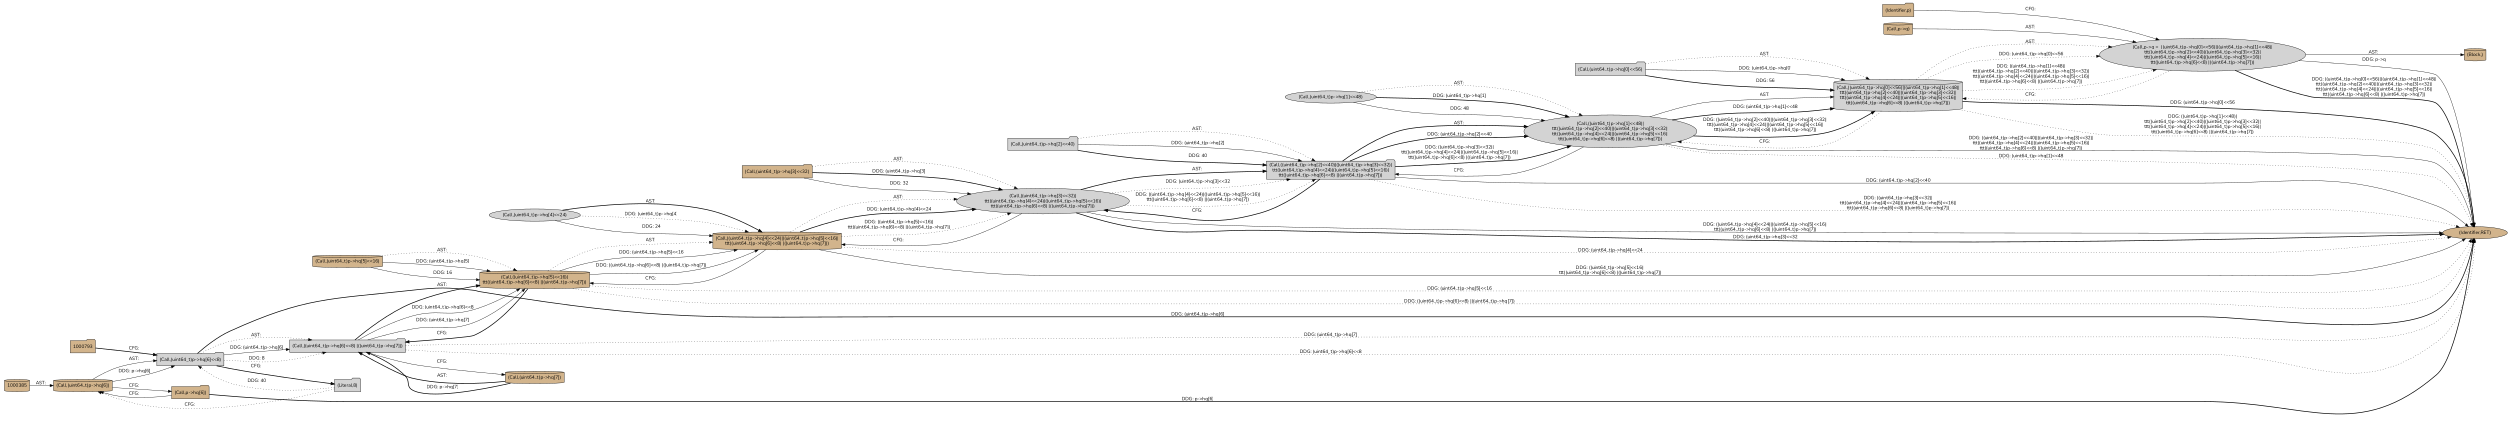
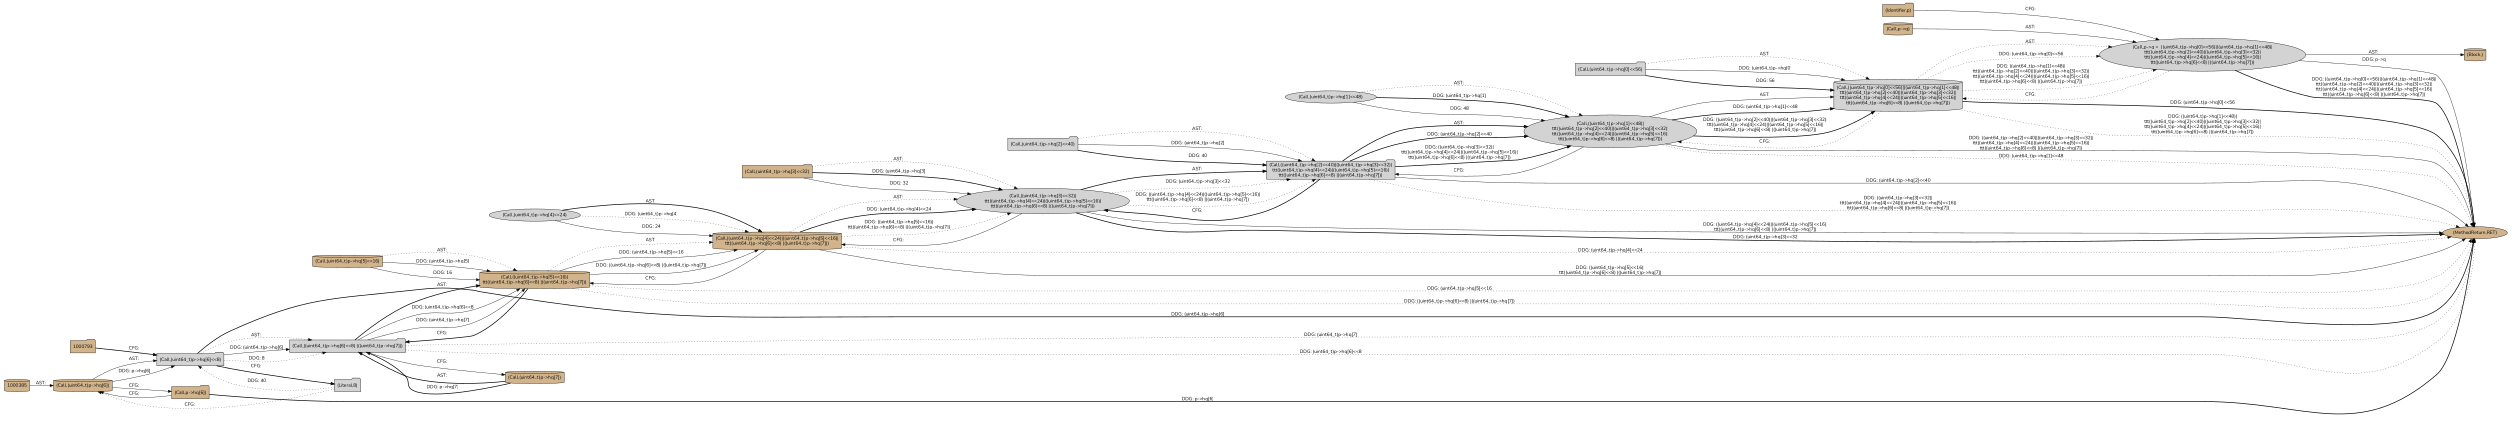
(2475, 233) -> (2475, 233)
